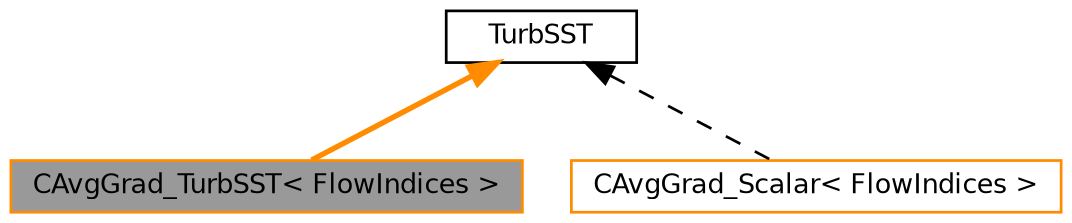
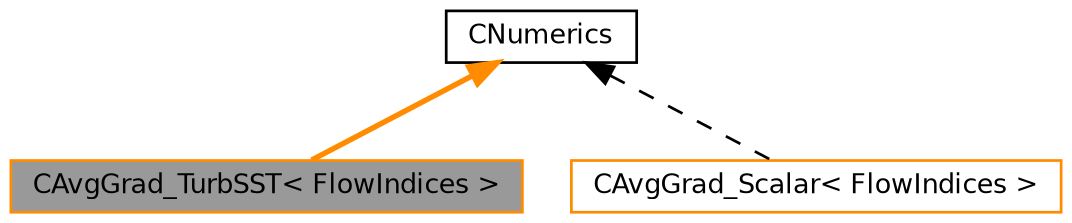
(541, 37) -> (541, 37)
